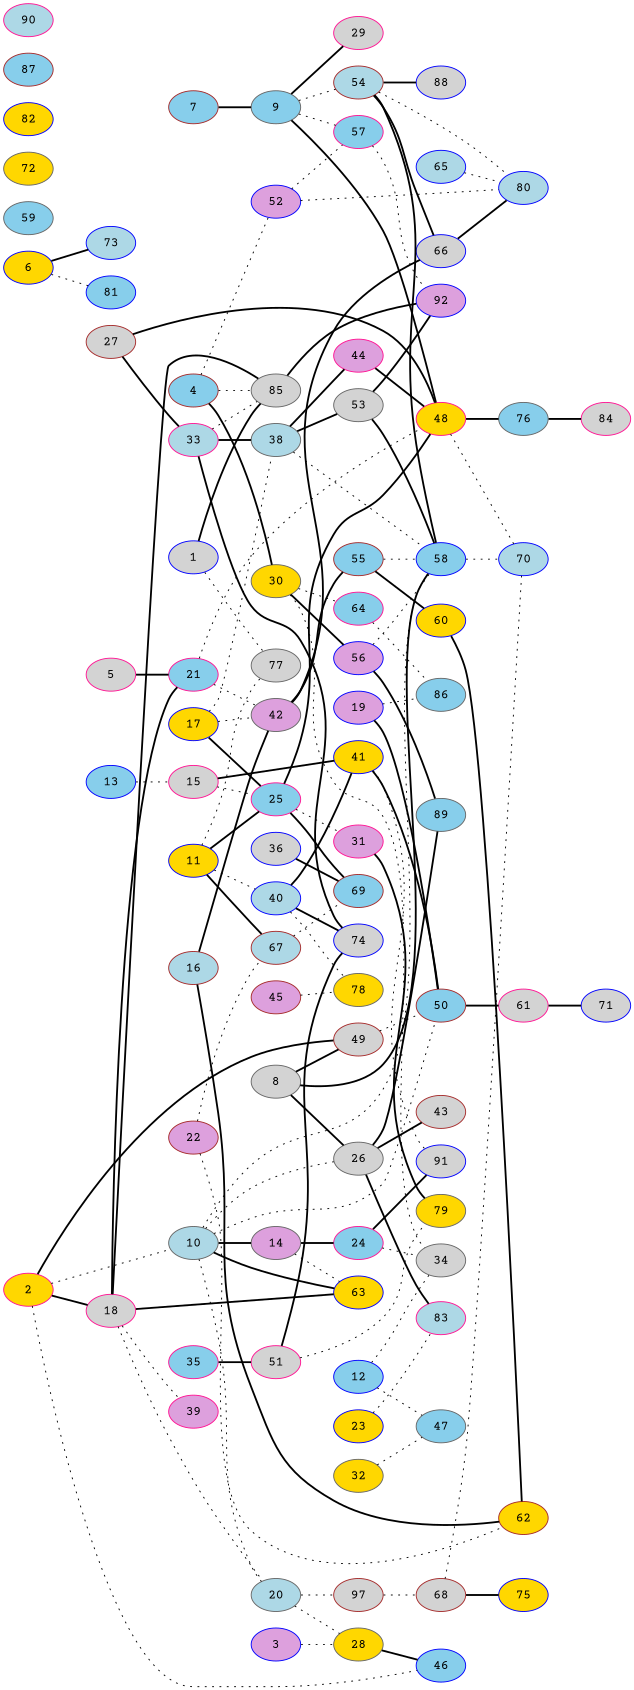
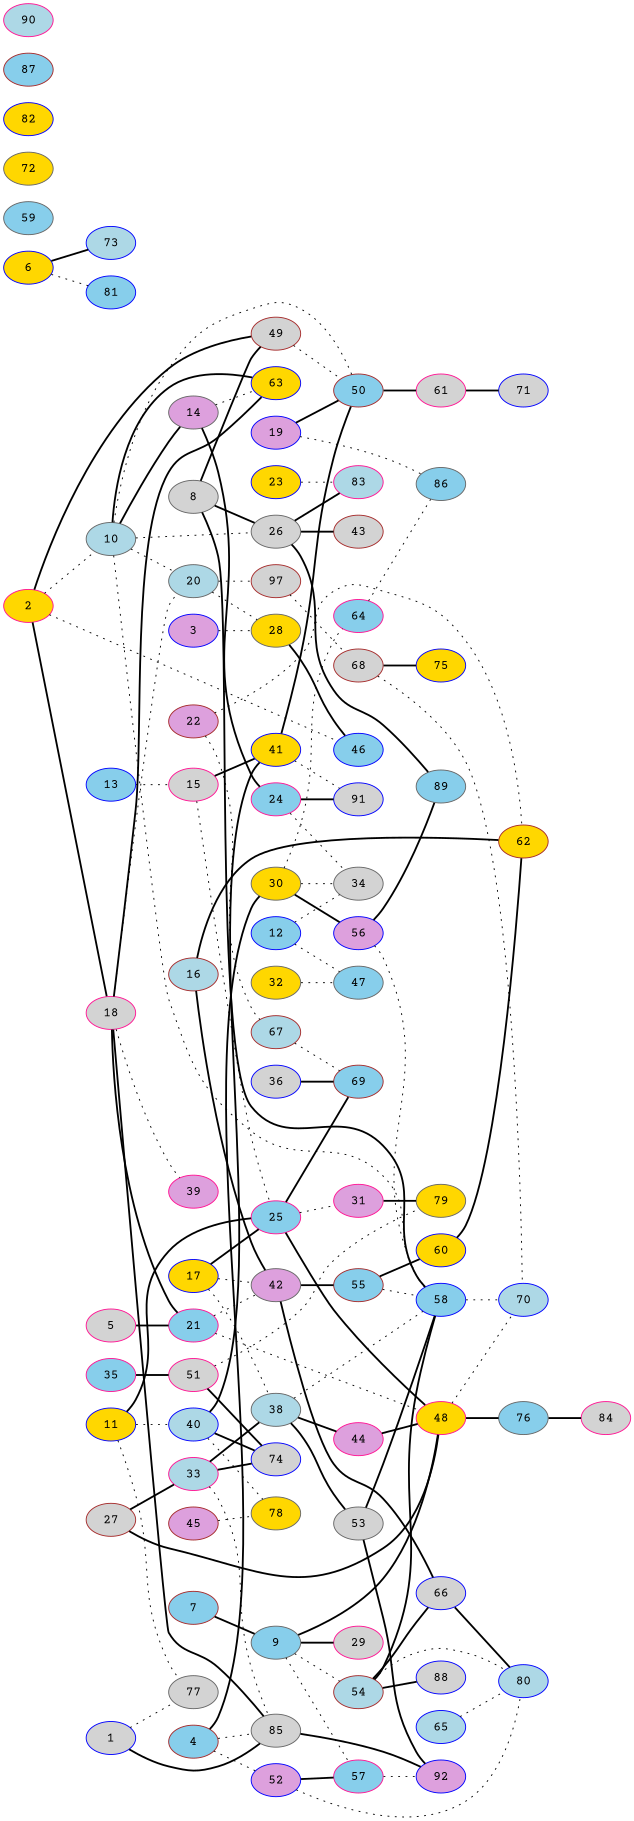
(317, 167) -> (317, 1778)
(234, 905) -> none
